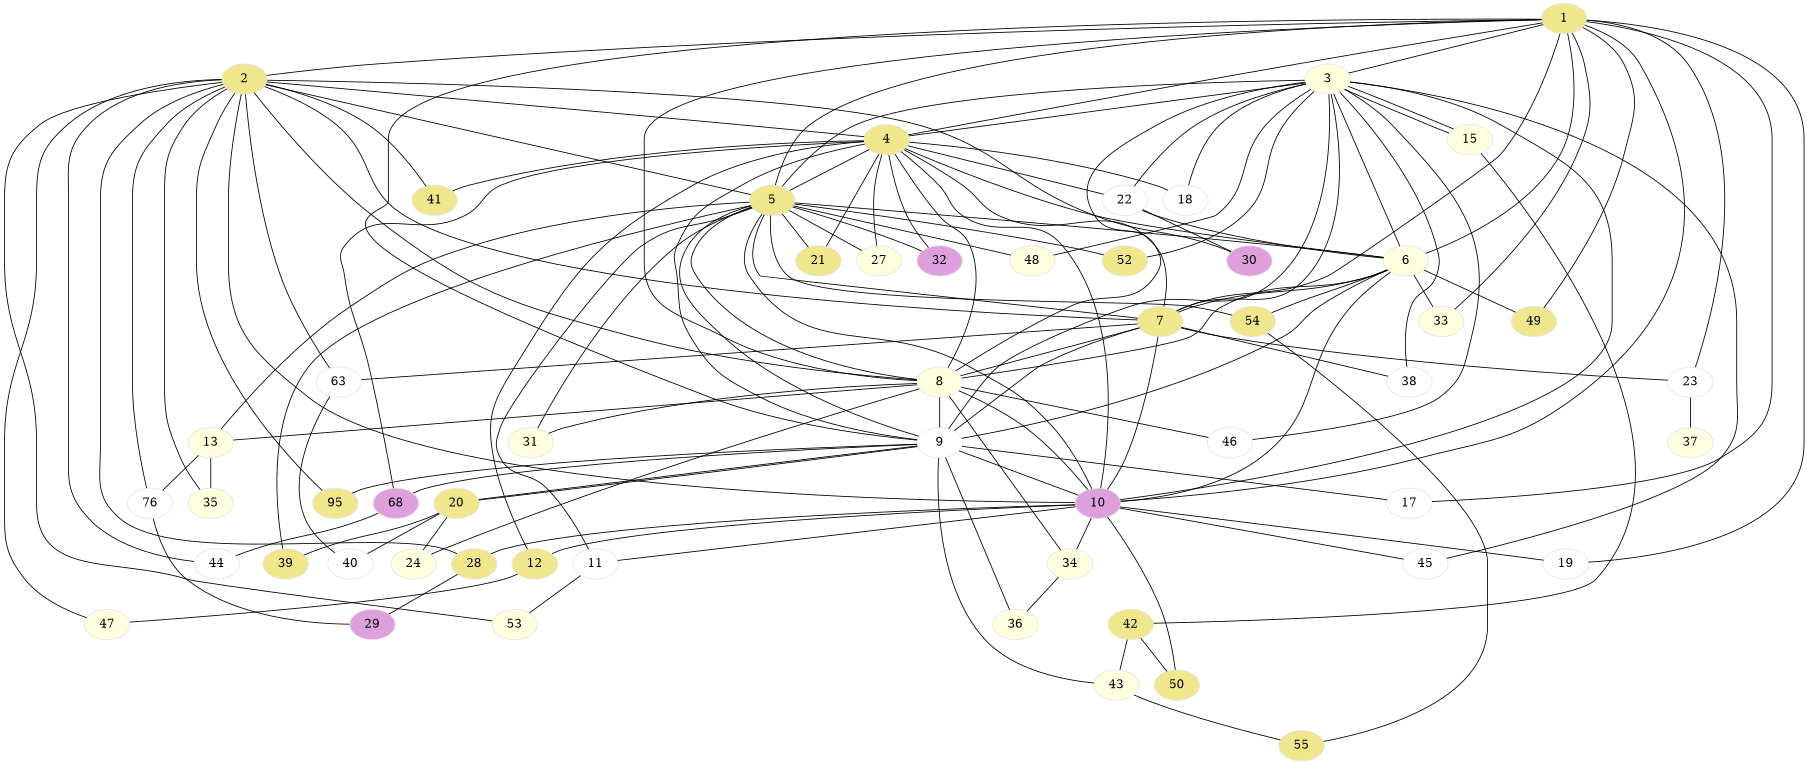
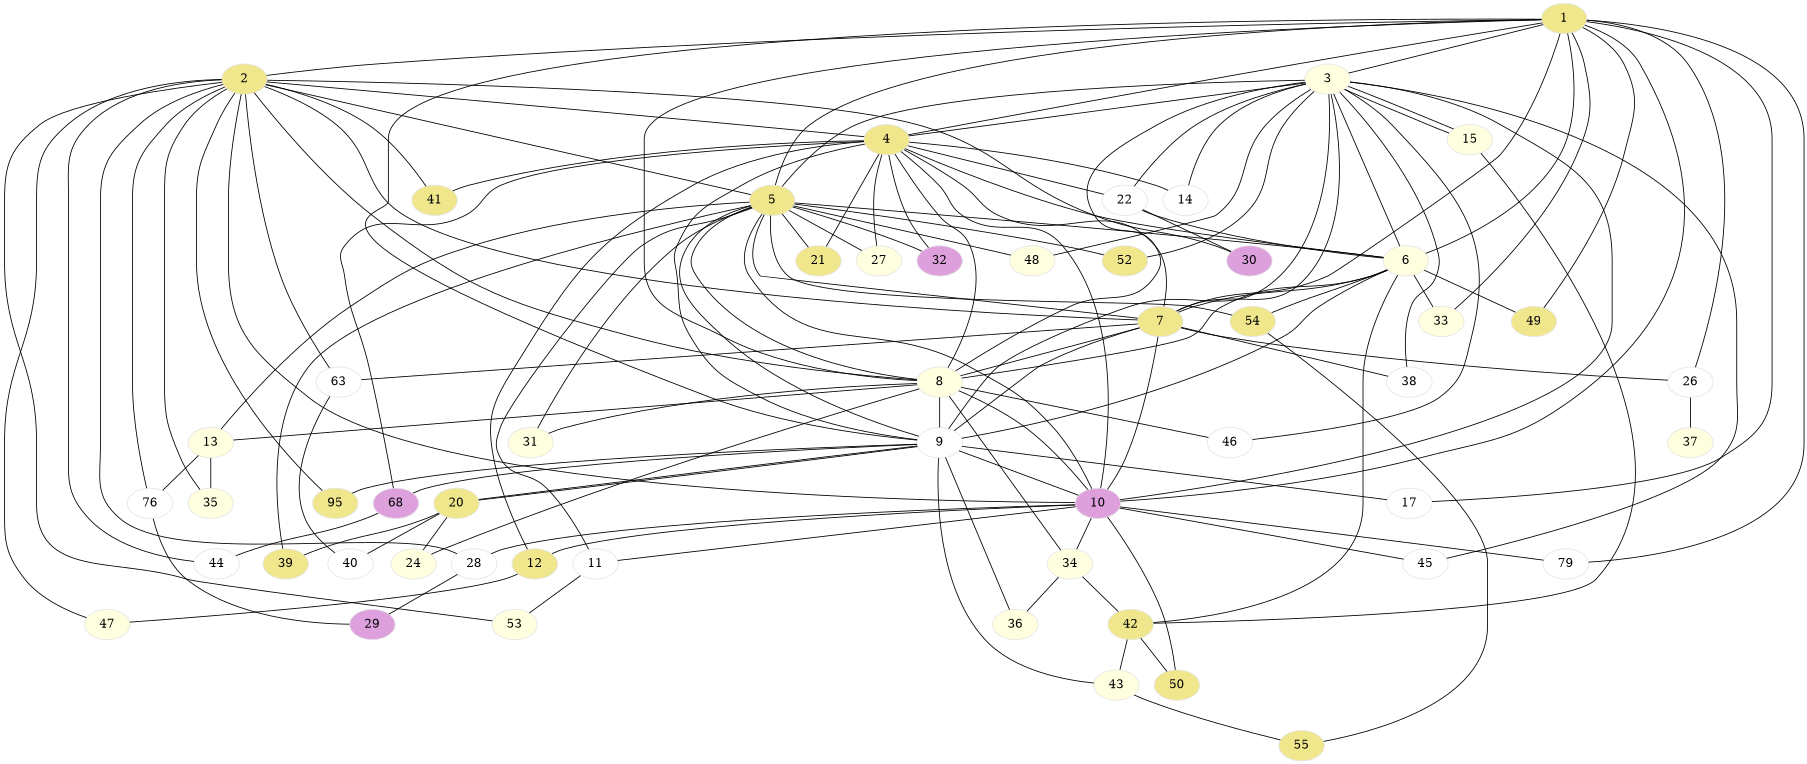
(829, 170) -> none
(1185, 200) -> (1185, 200)
(1690, 382) -> (1690, 382)
(1289, 428) -> (1360, 517)
(474, 564) -> (474, 564)
(1566, 564) -> (1566, 564)
none -> (1100, 594)
